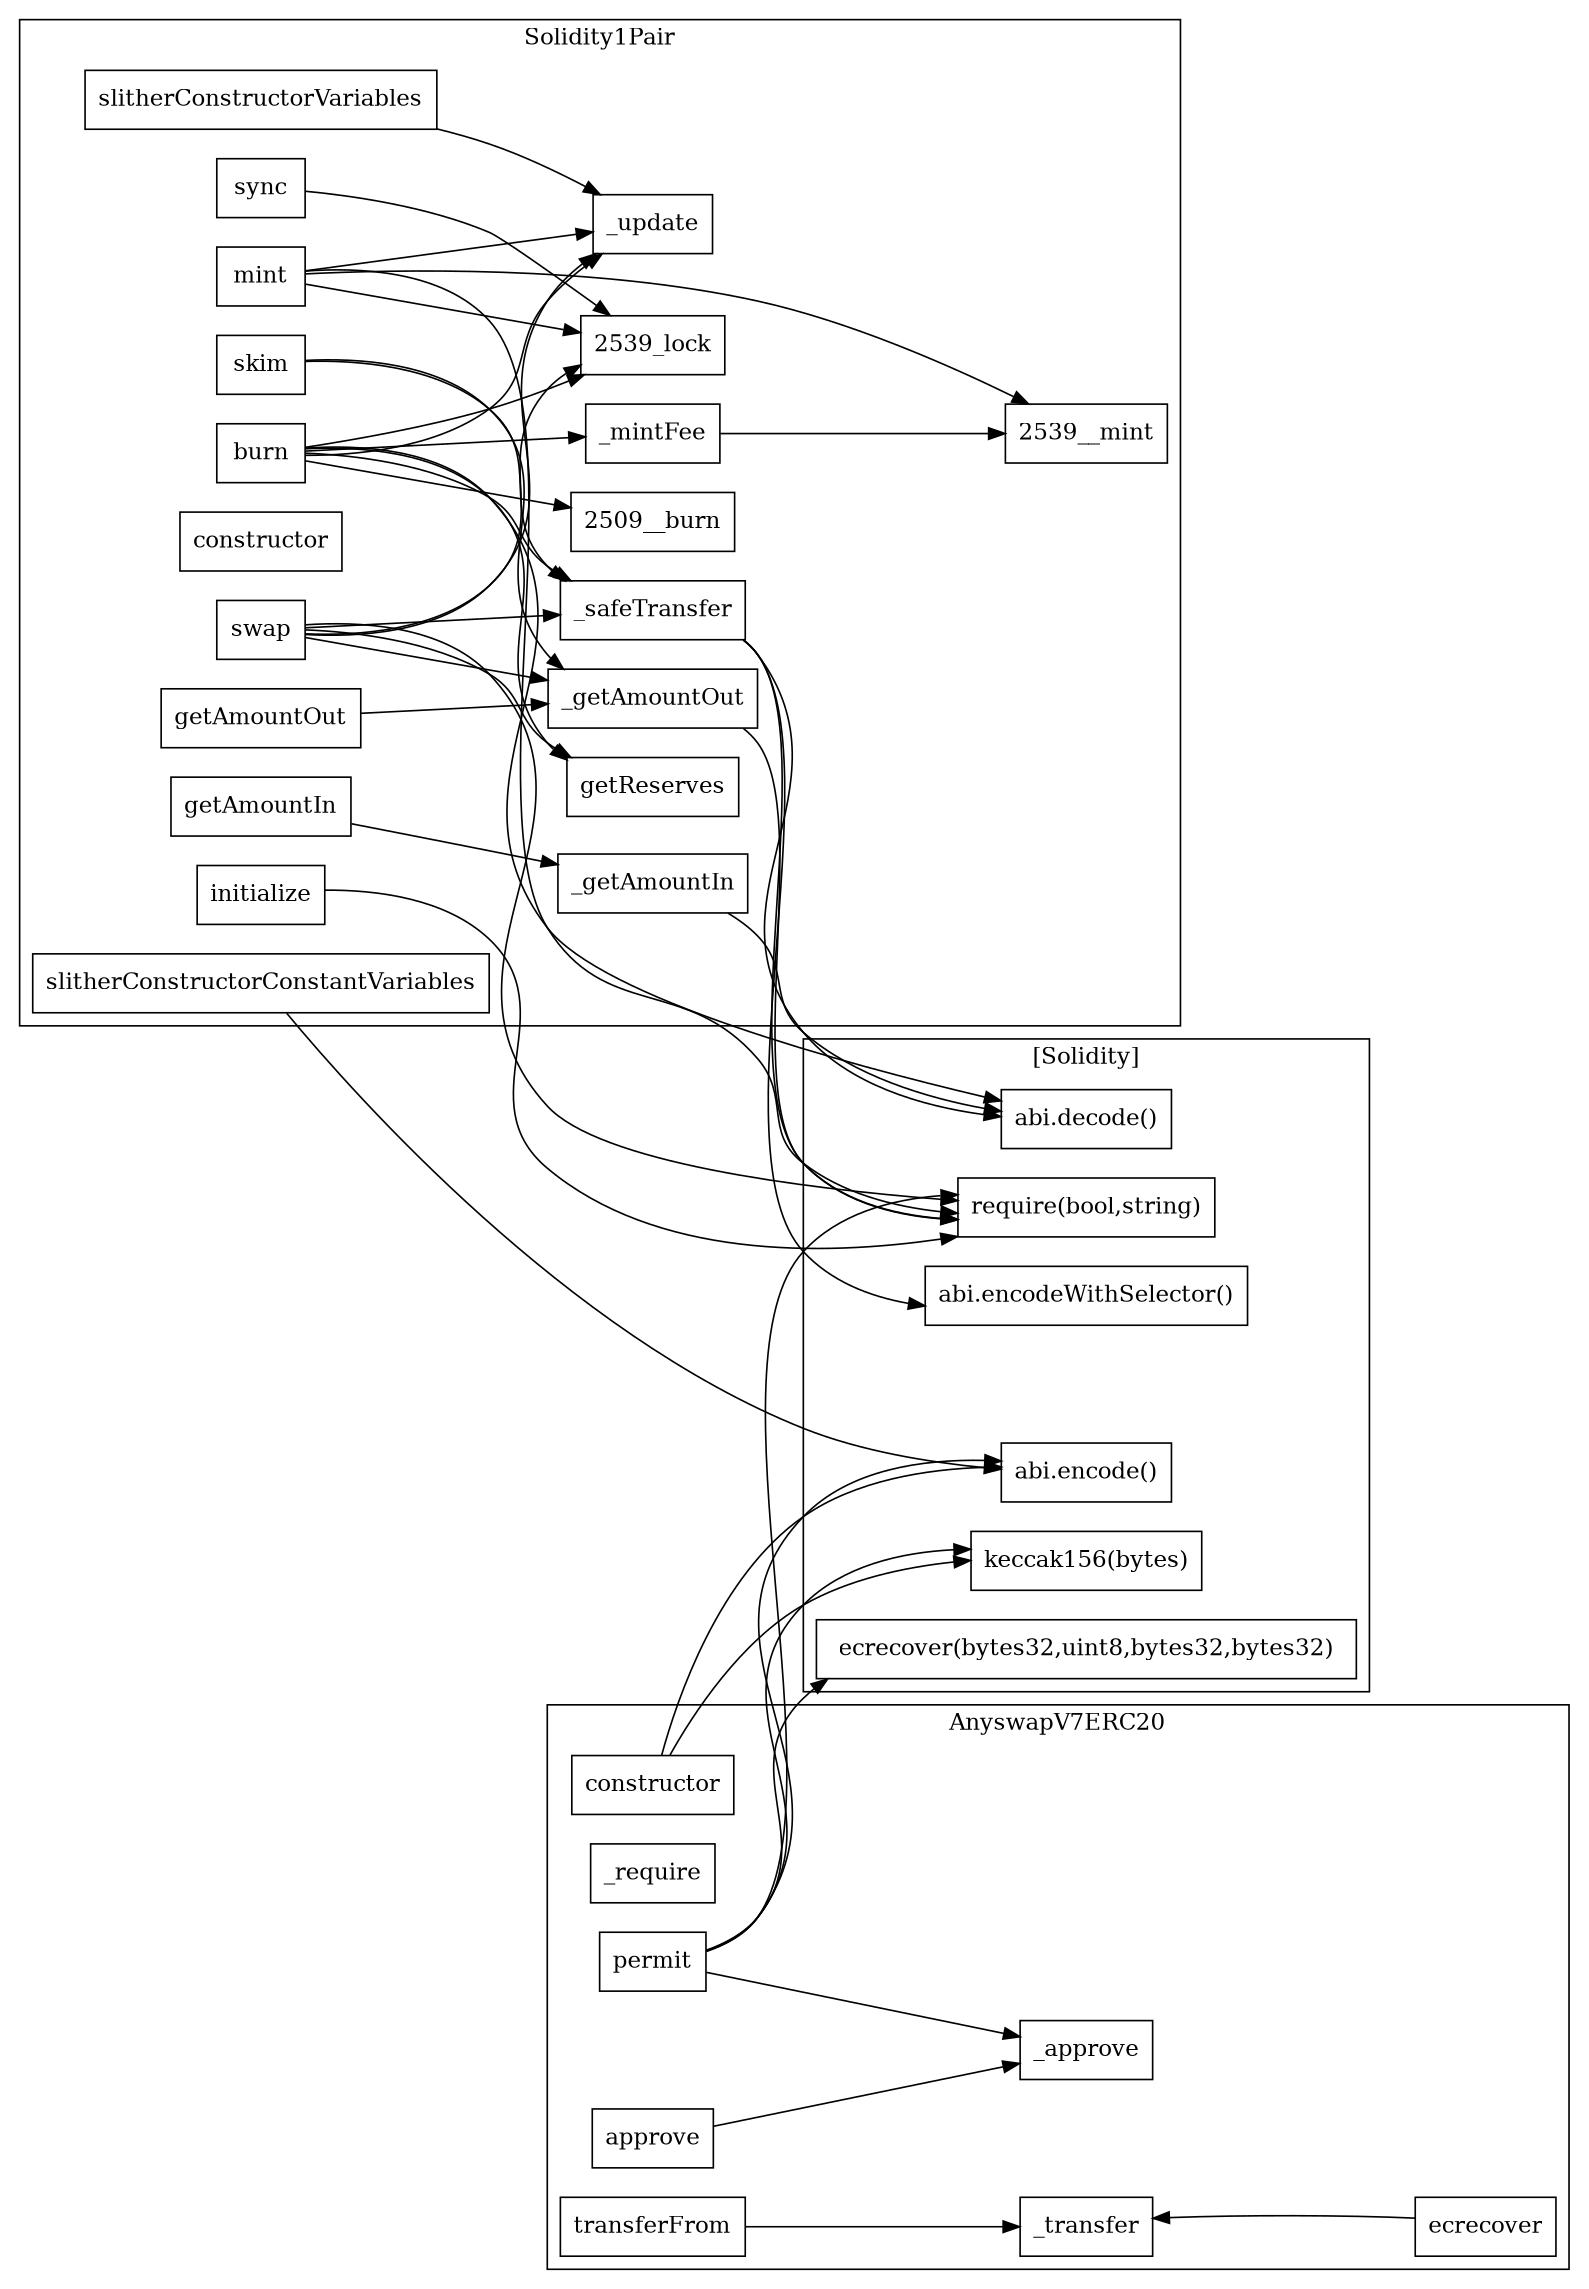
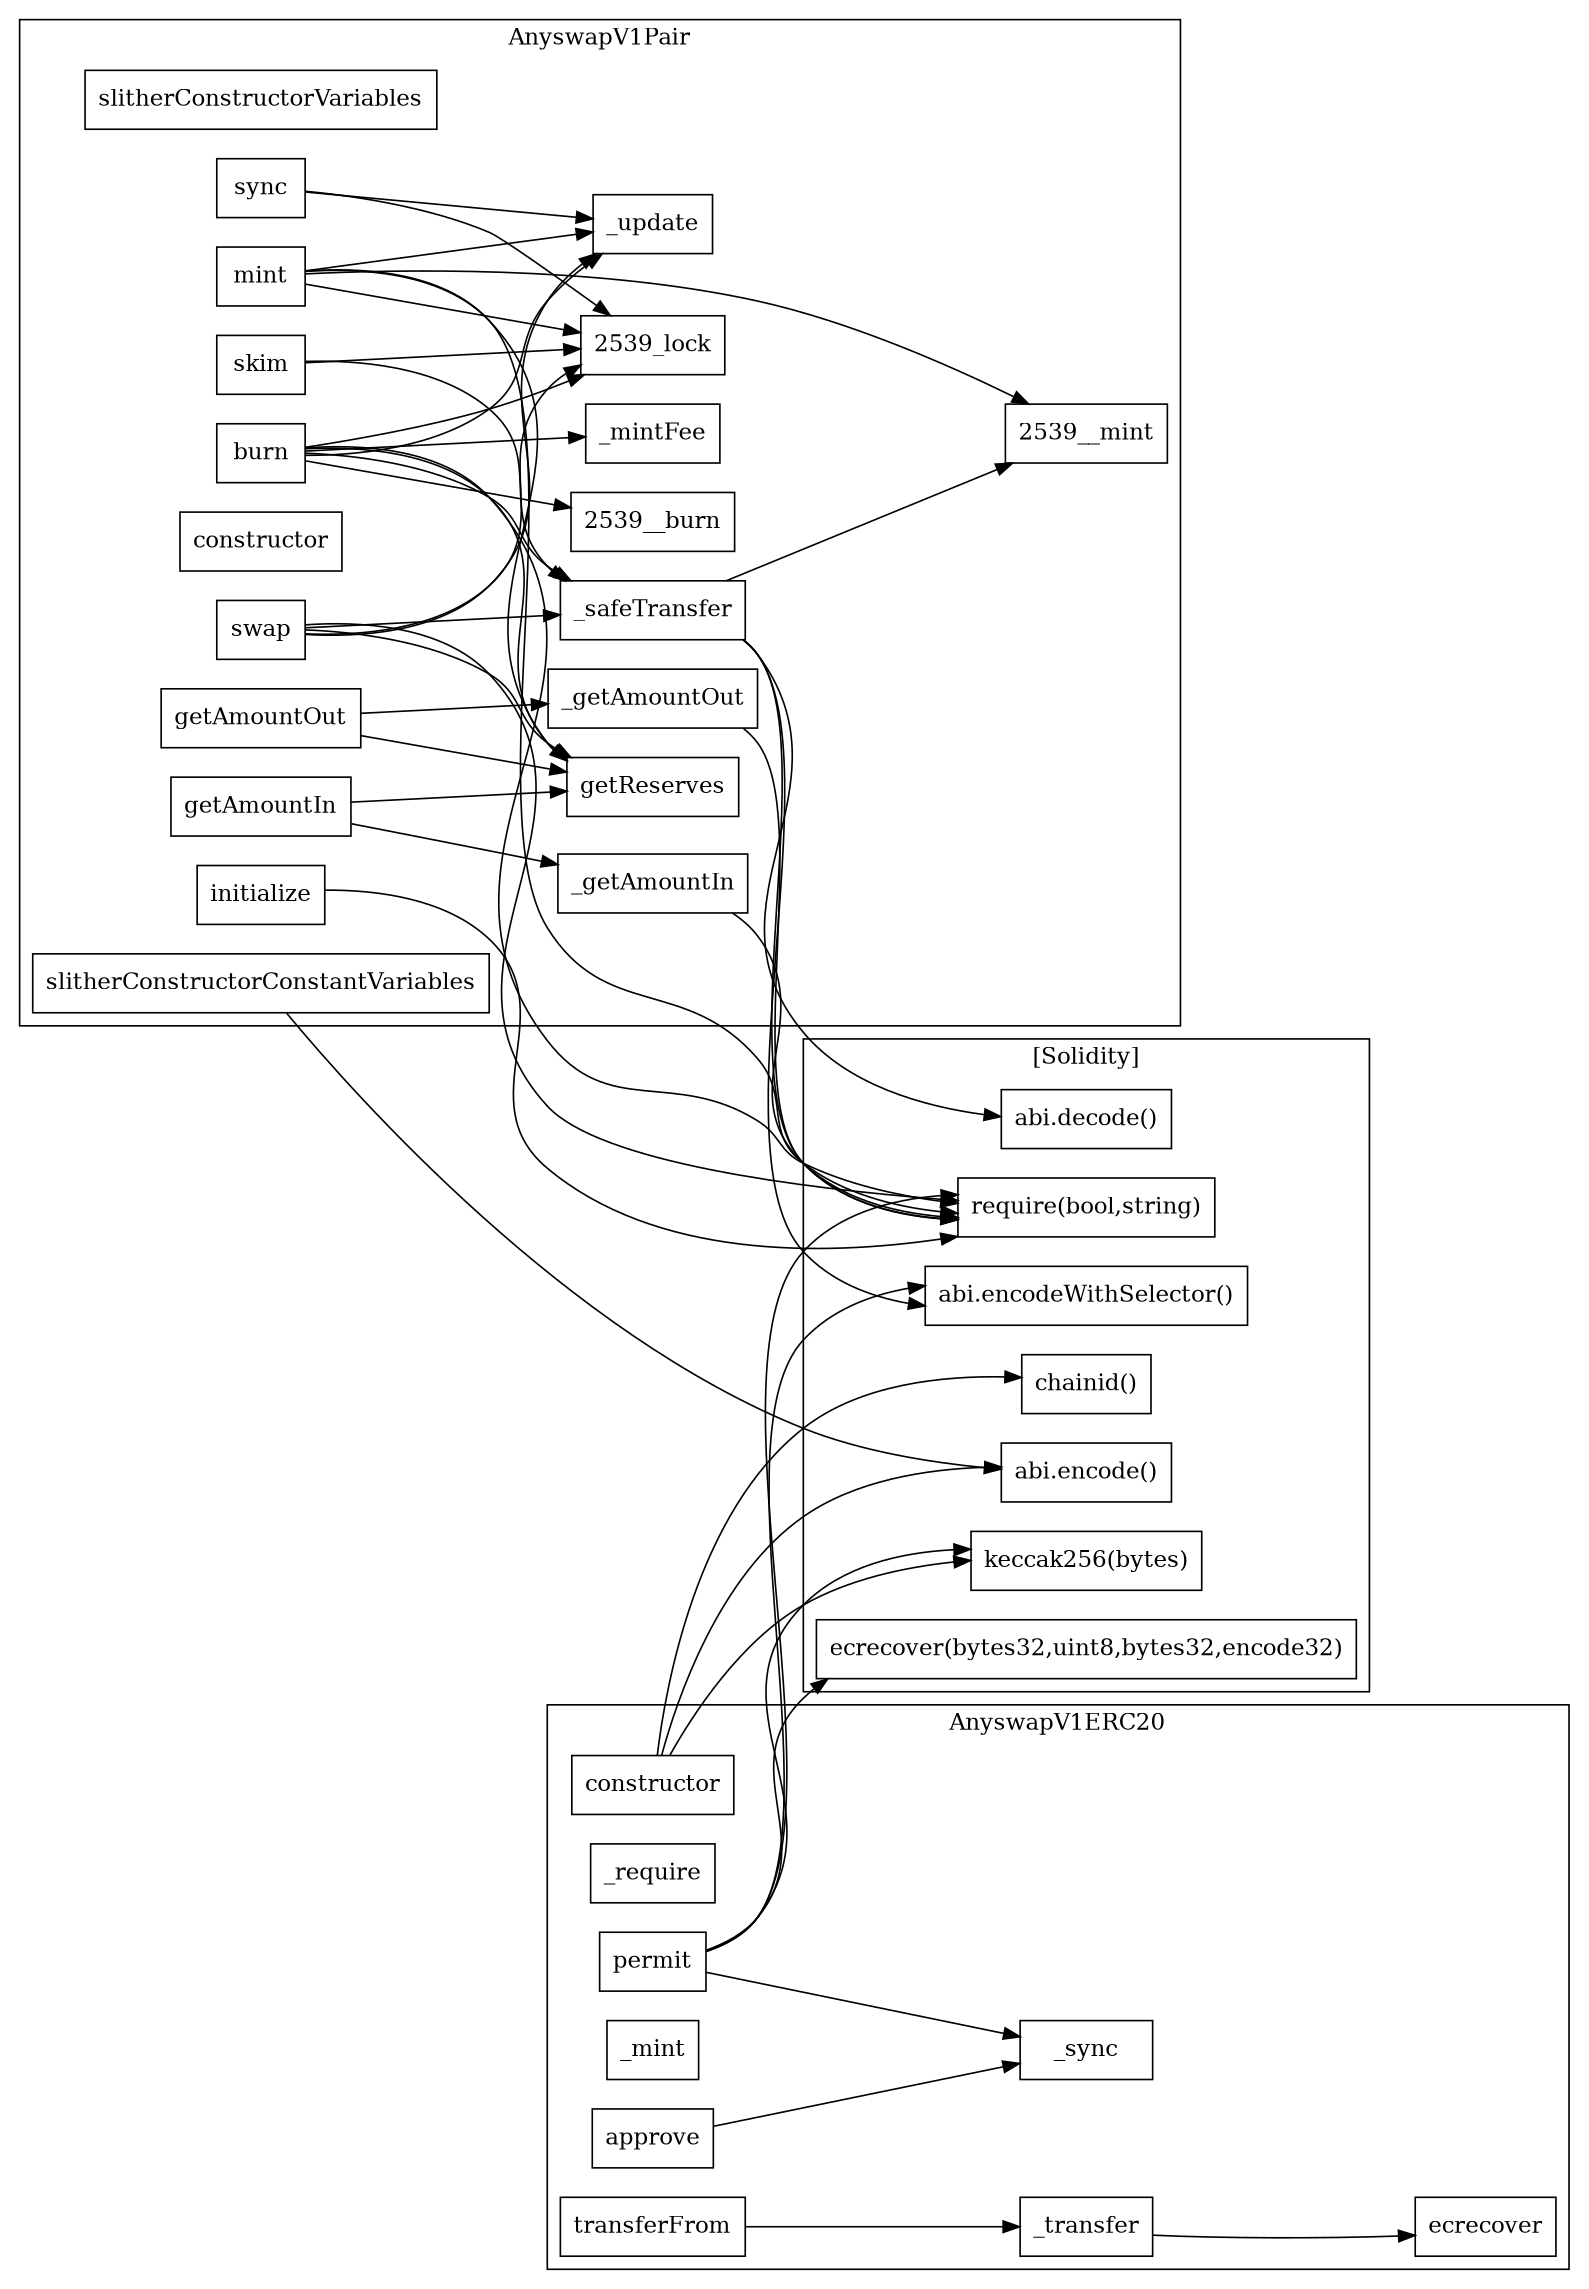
(600, 38) -> (600, 38)
(513, 153) -> (441, 205)
(854, 434) -> (862, 525)
(511, 438) -> (435, 356)
(653, 522) -> (653, 522)
none -> (512, 582)
(418, 657) -> none
none -> (455, 752)
none -> (451, 797)
(508, 820) -> (501, 885)
(824, 1048) -> (774, 1109)
none -> (1086, 1384)
(1086, 1561) -> (1086, 1561)
(1086, 1649) -> (1086, 1649)
(762, 1650) -> (774, 1599)
(1058, 1724) -> (1058, 1724)
none -> (653, 2050)
(1086, 2050) -> (1086, 2050)
(1292, 2216) -> (1276, 2238)
